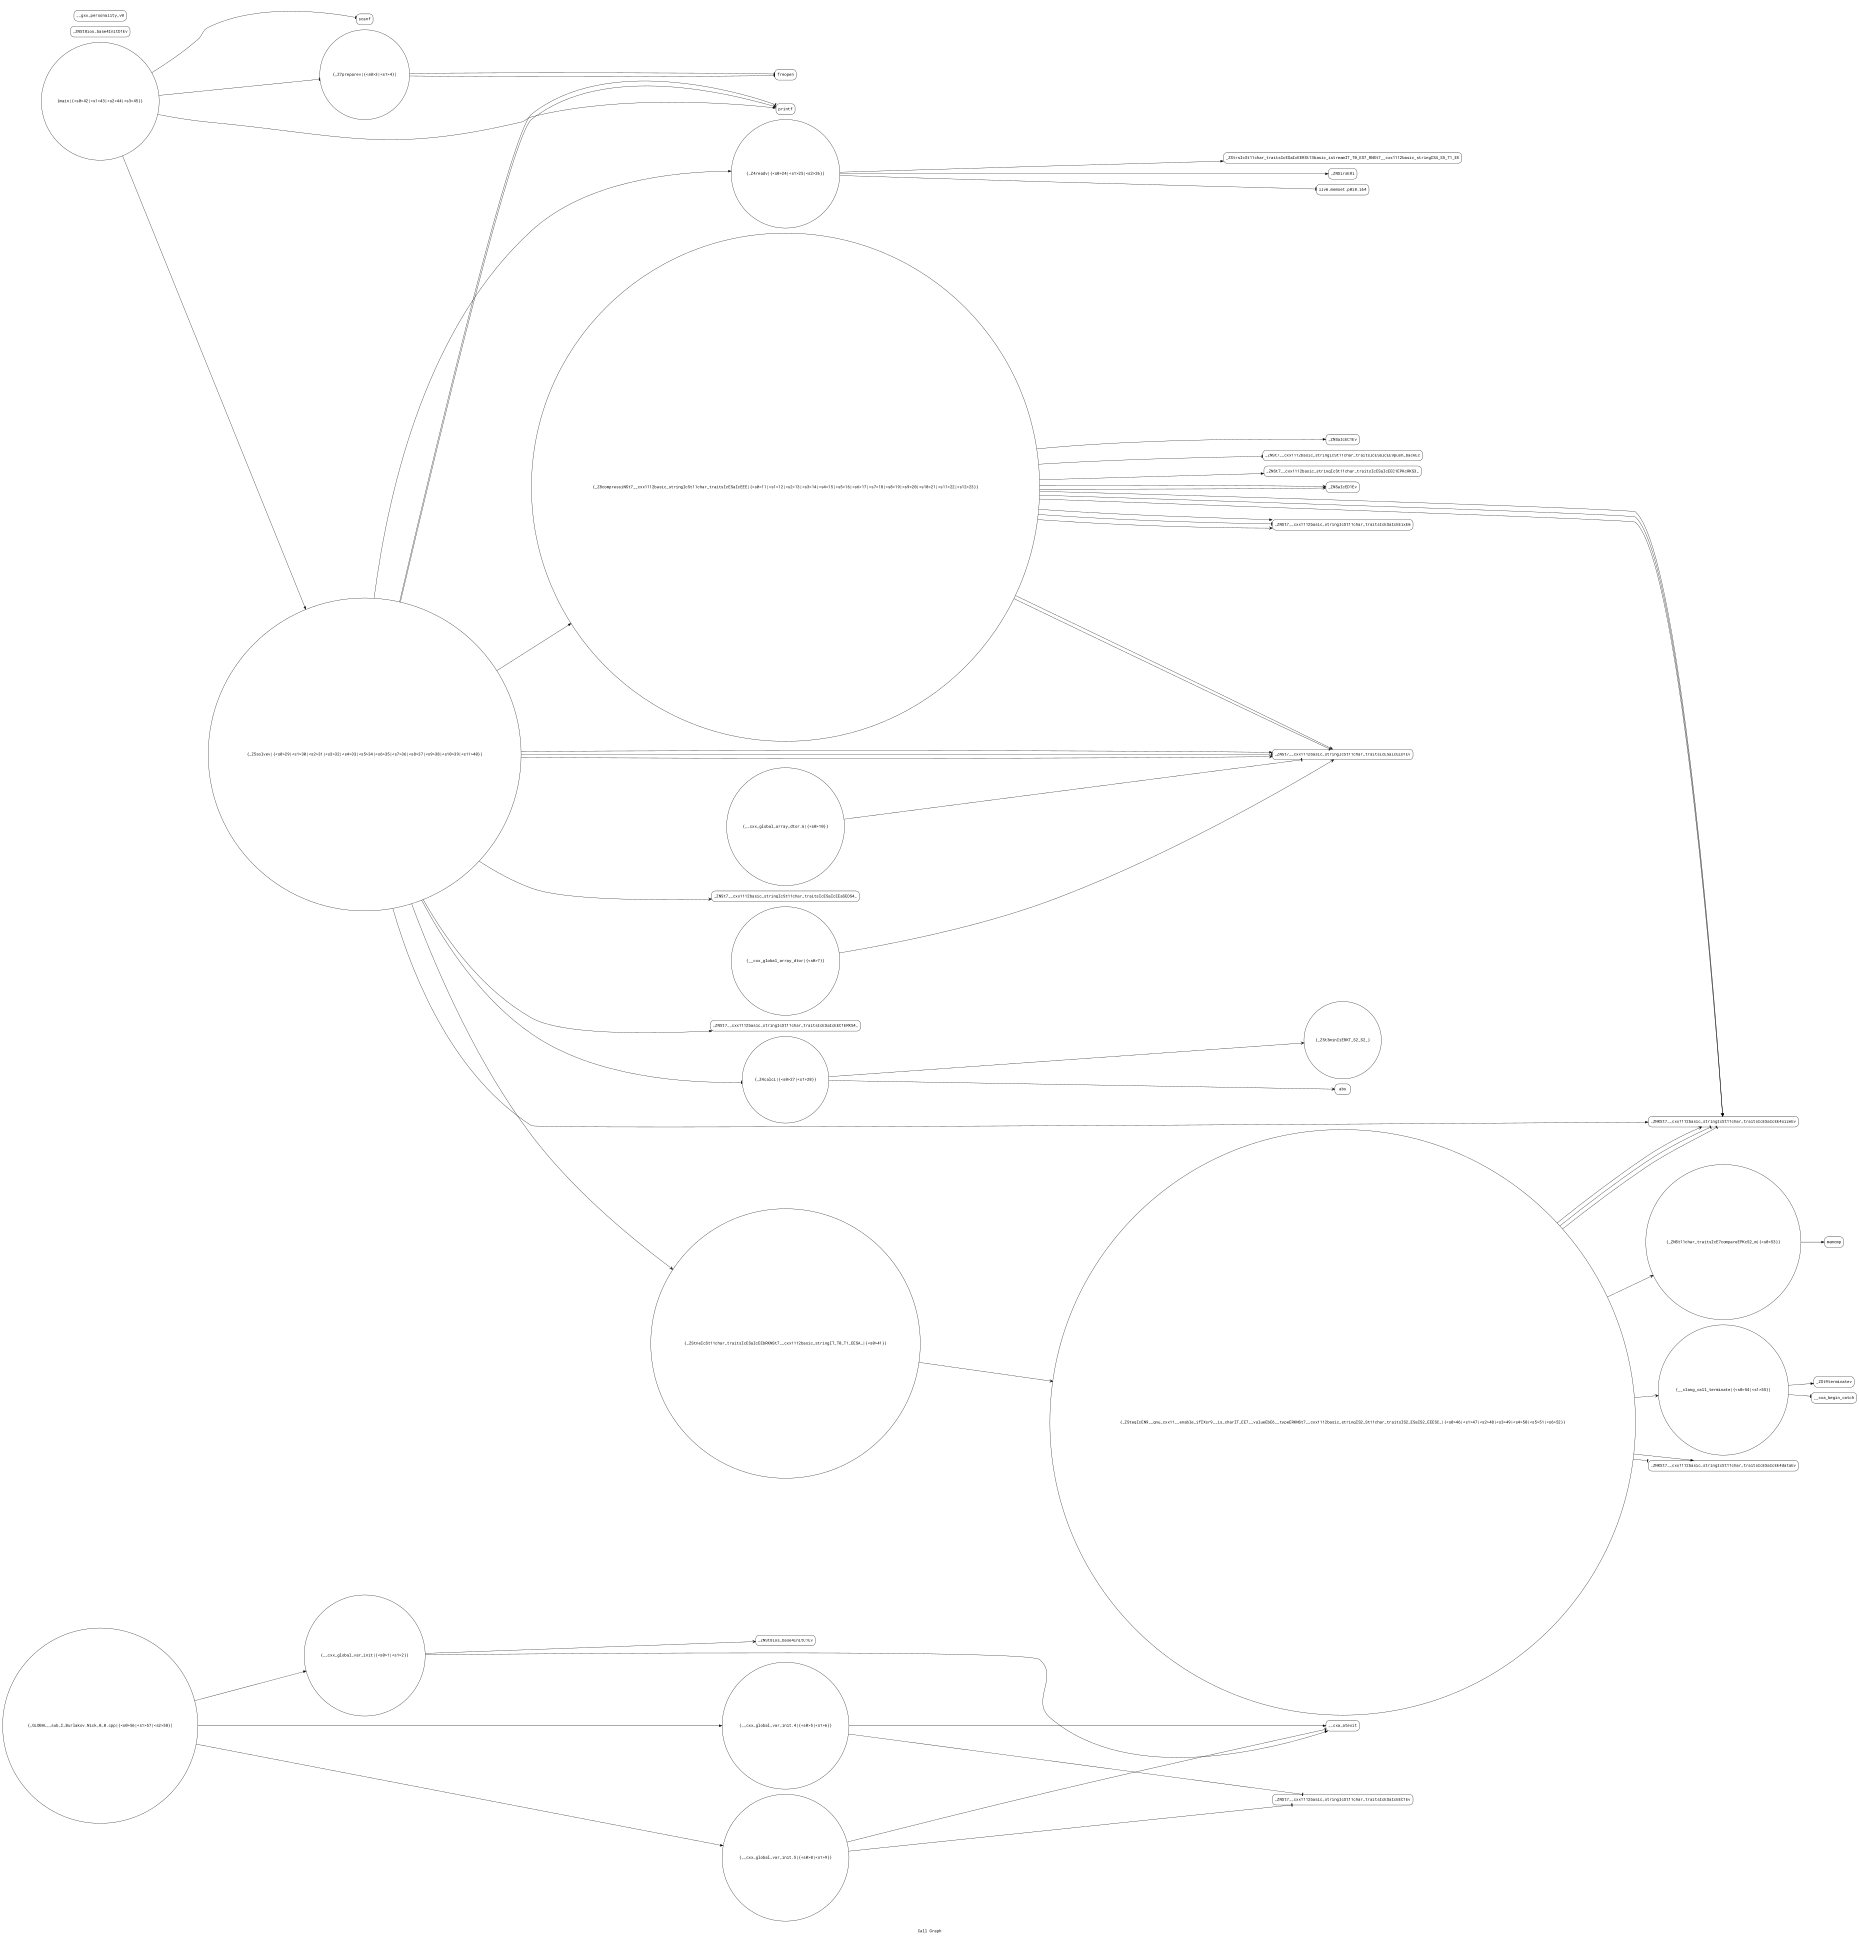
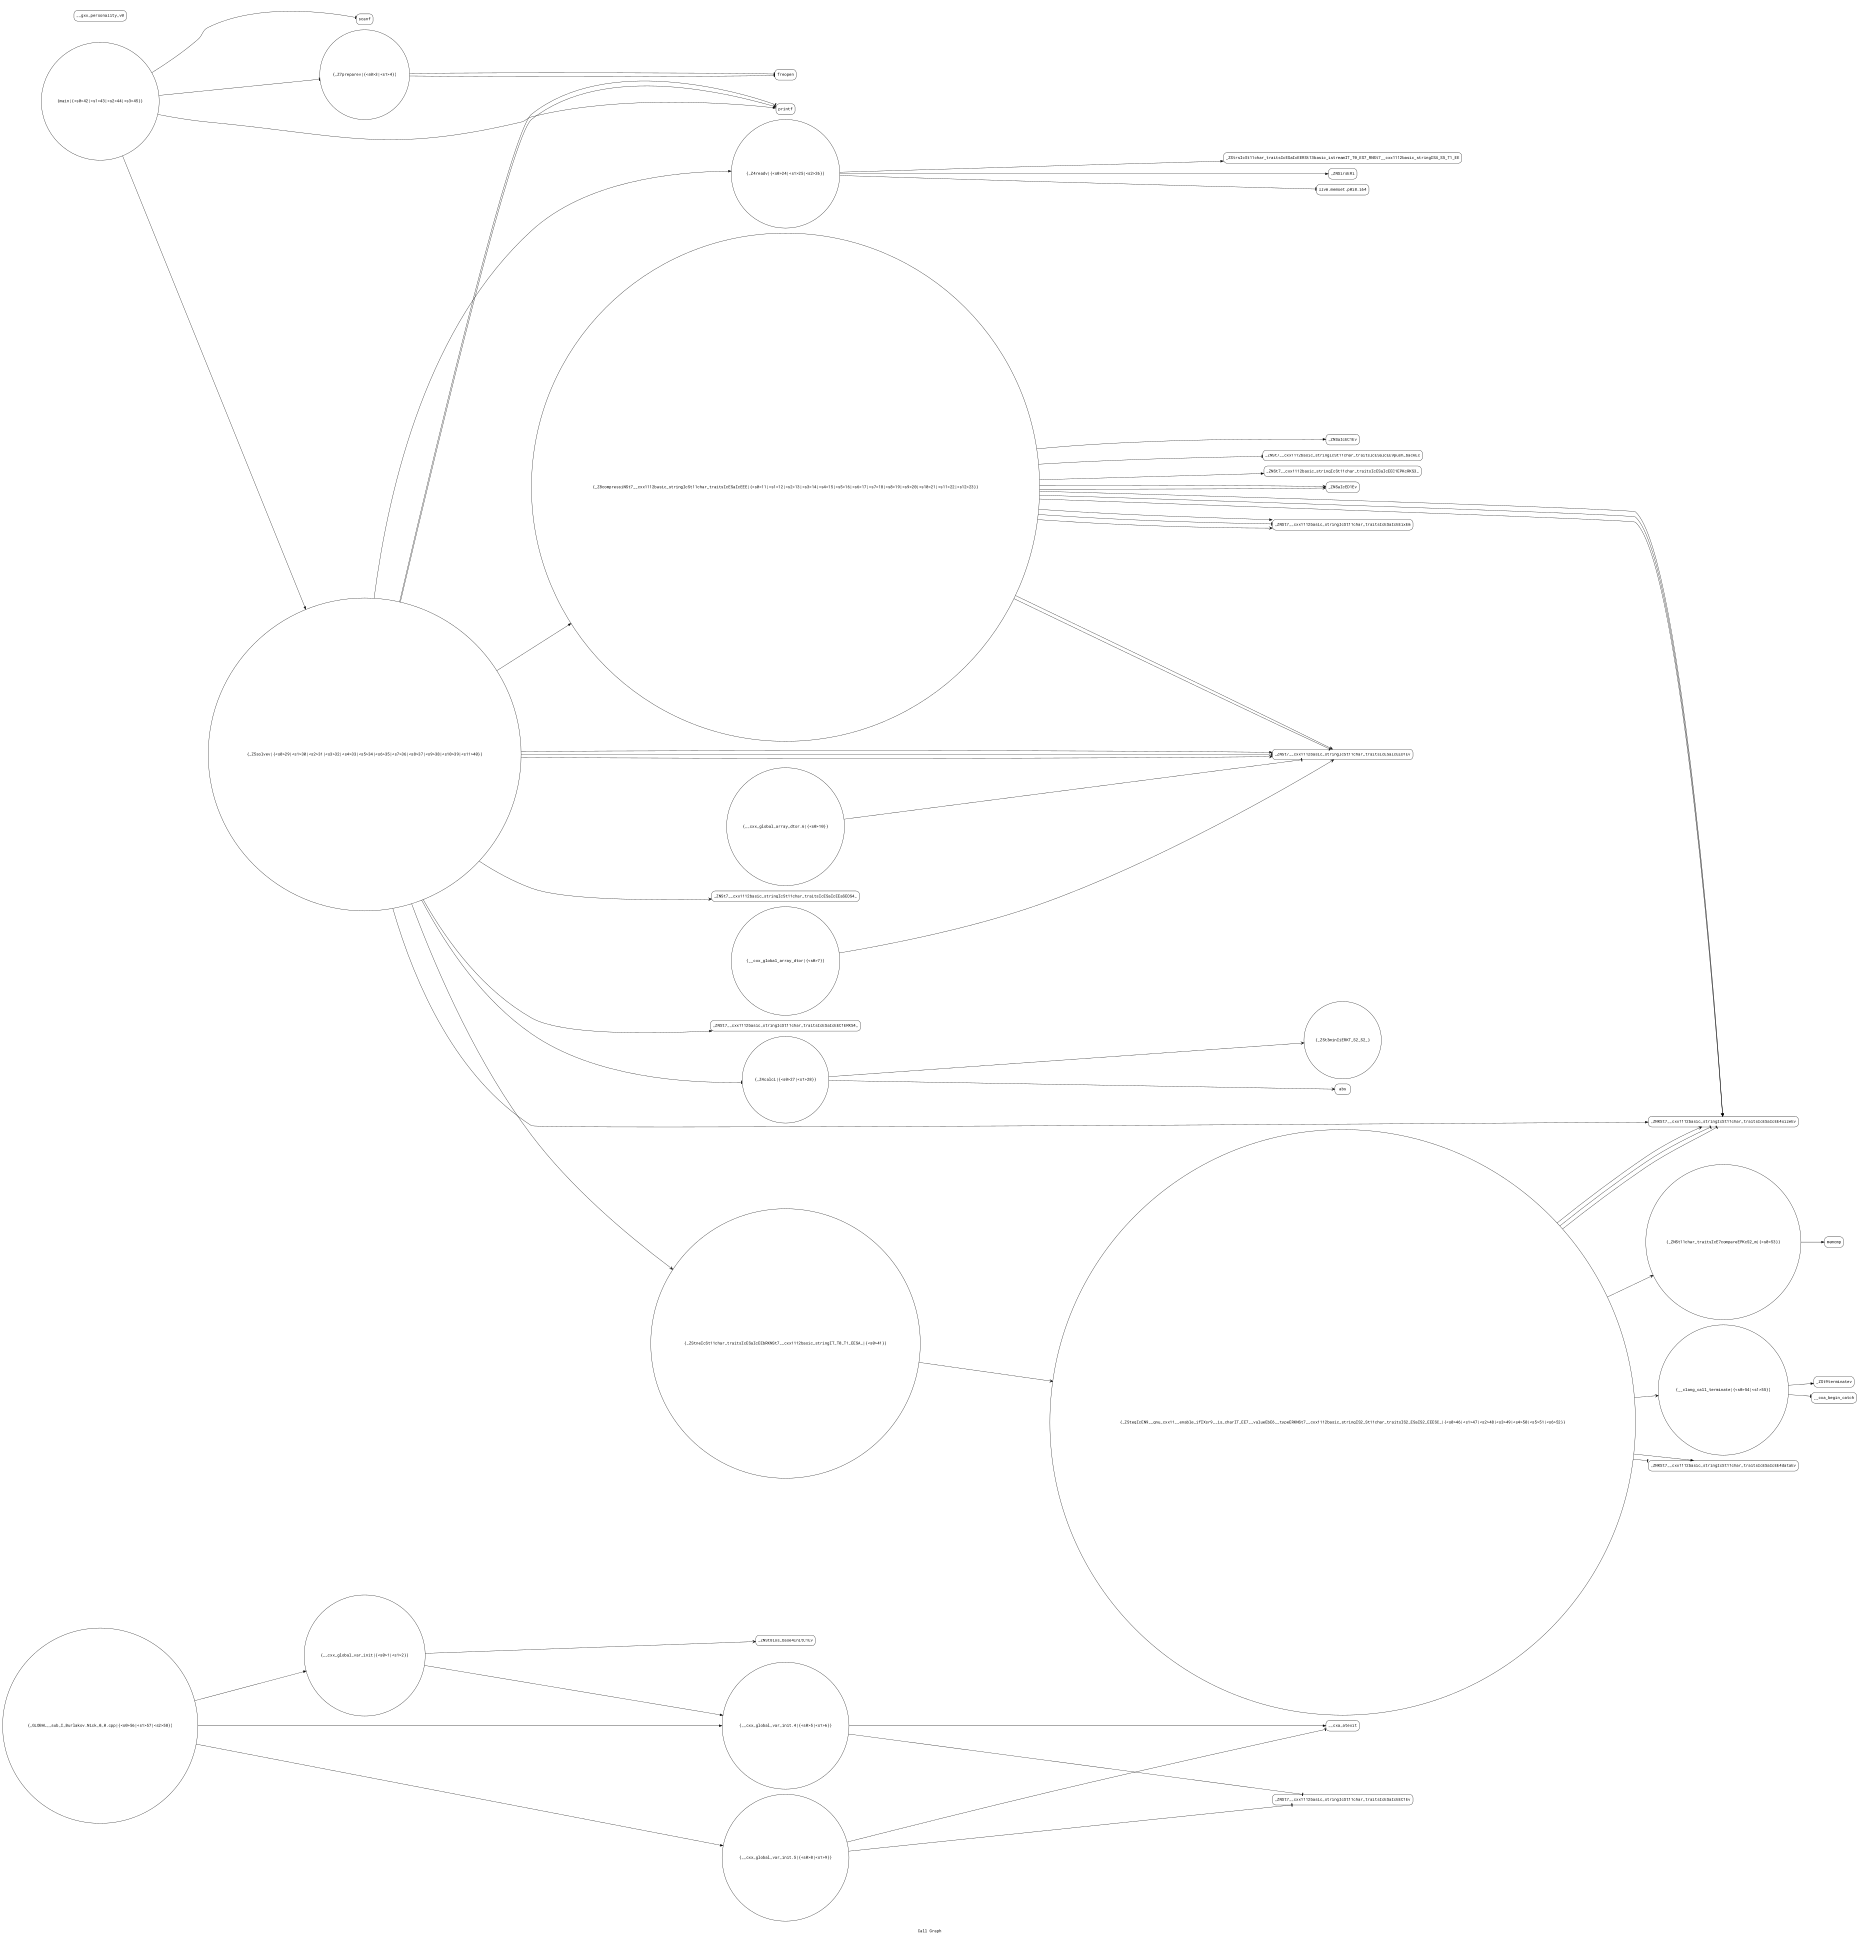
(100, 32) -> none
(907, 1654) -> (572, 1690)
